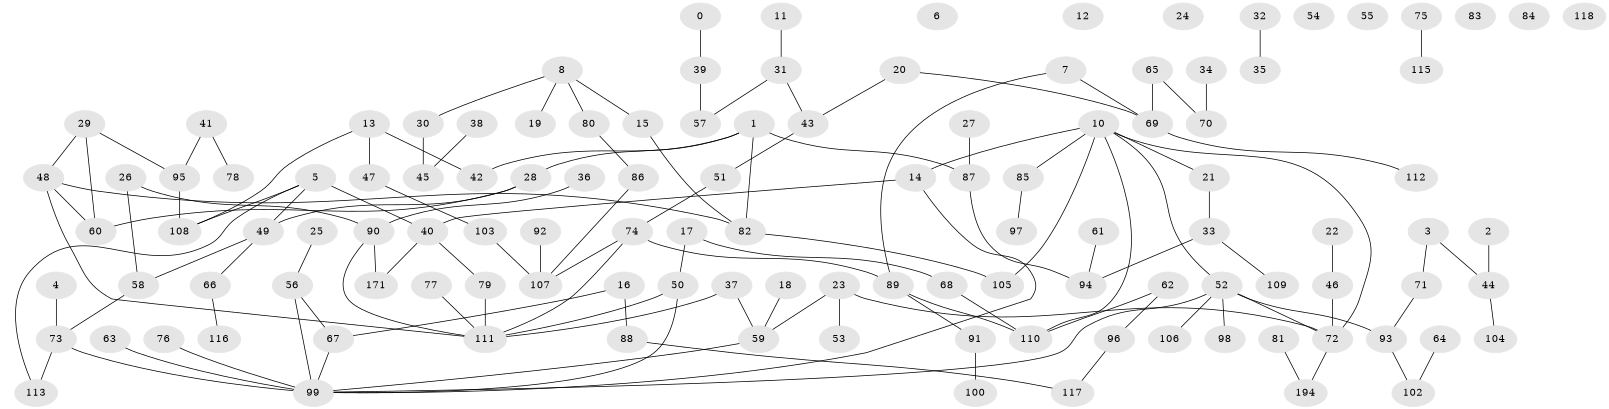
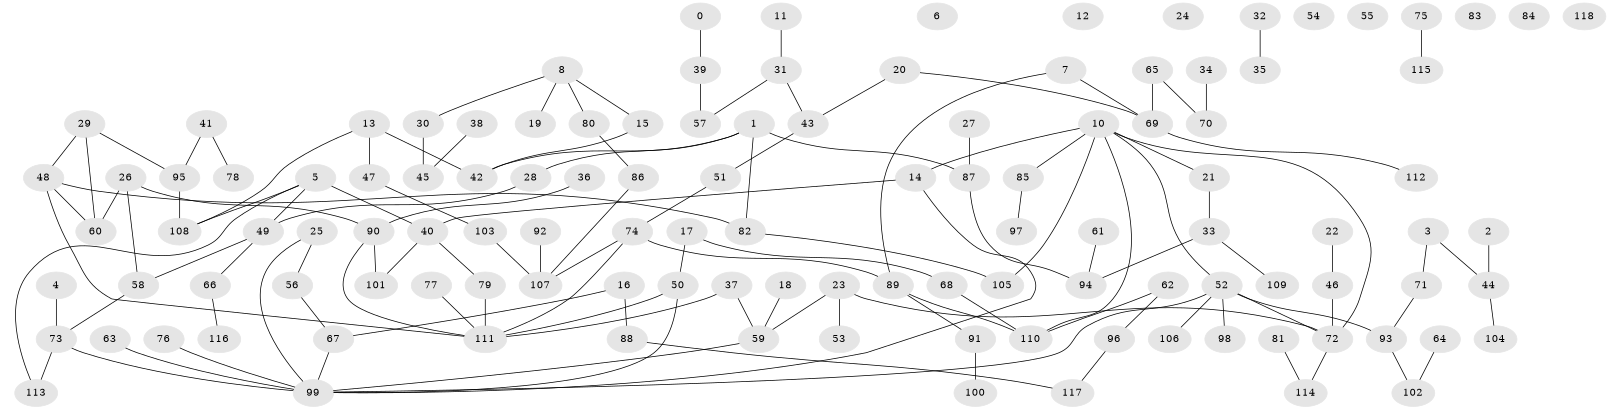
(686, 184) -> (584, 147)
(356, 211) -> (111, 205)
(376, 285) -> (376, 285)
(303, 339) -> (262, 308)
(1306, 393) -> (1306, 393)
